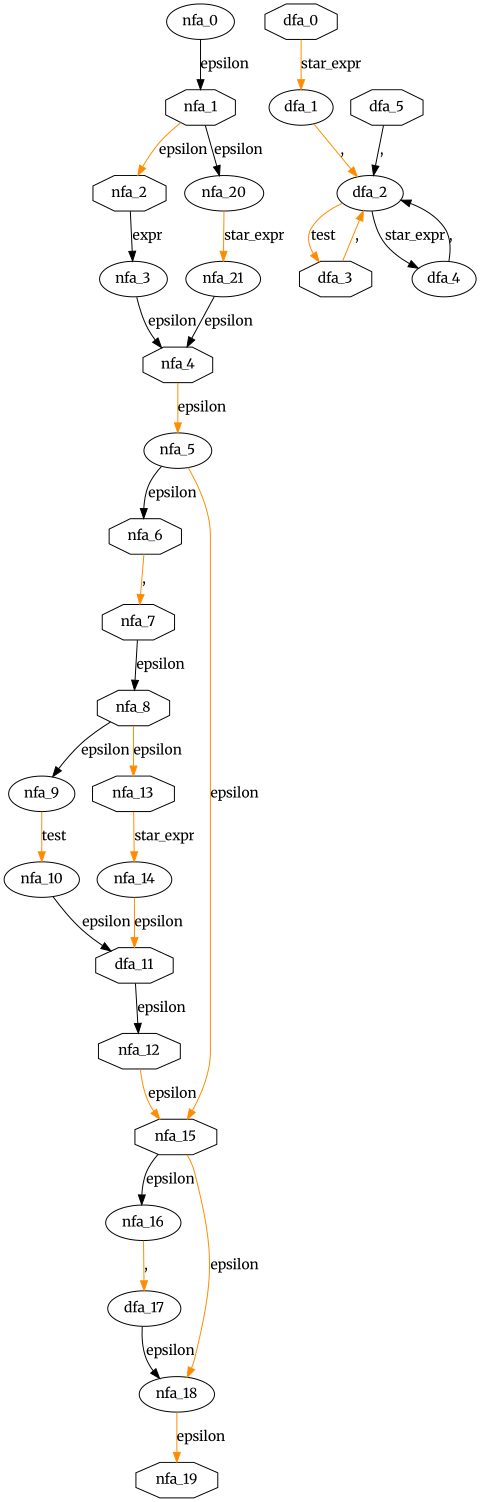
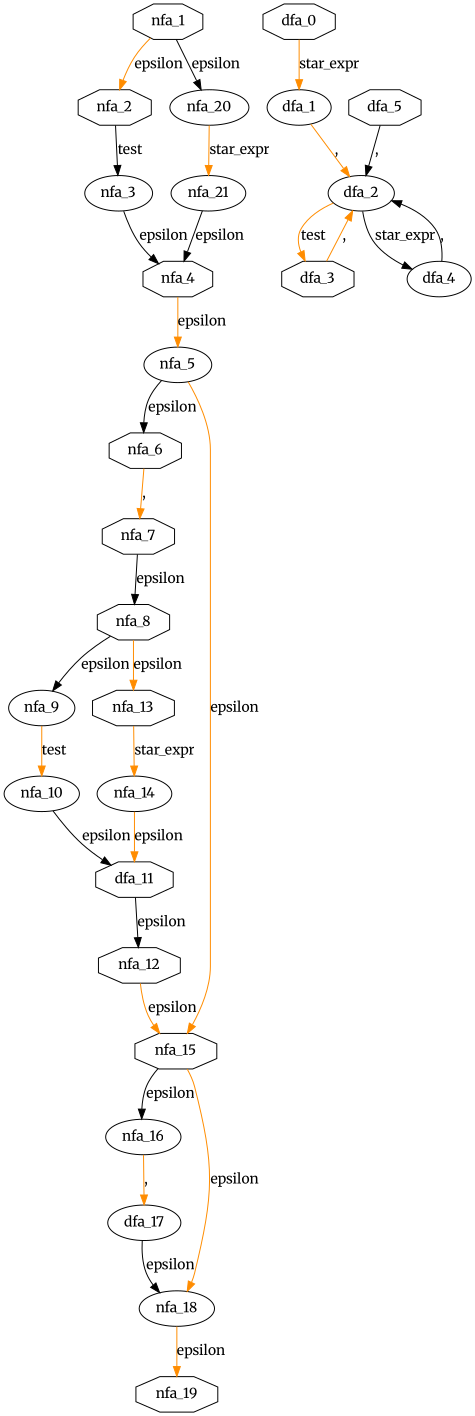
(201, 22) -> none
(148, 236) -> (130, 150)
